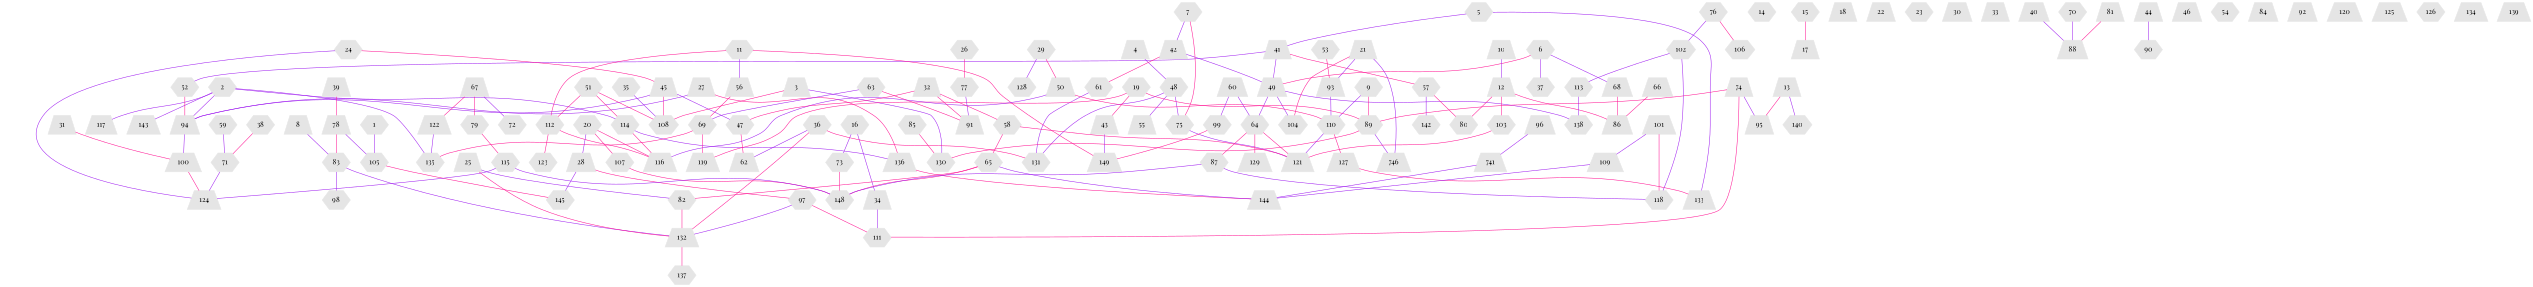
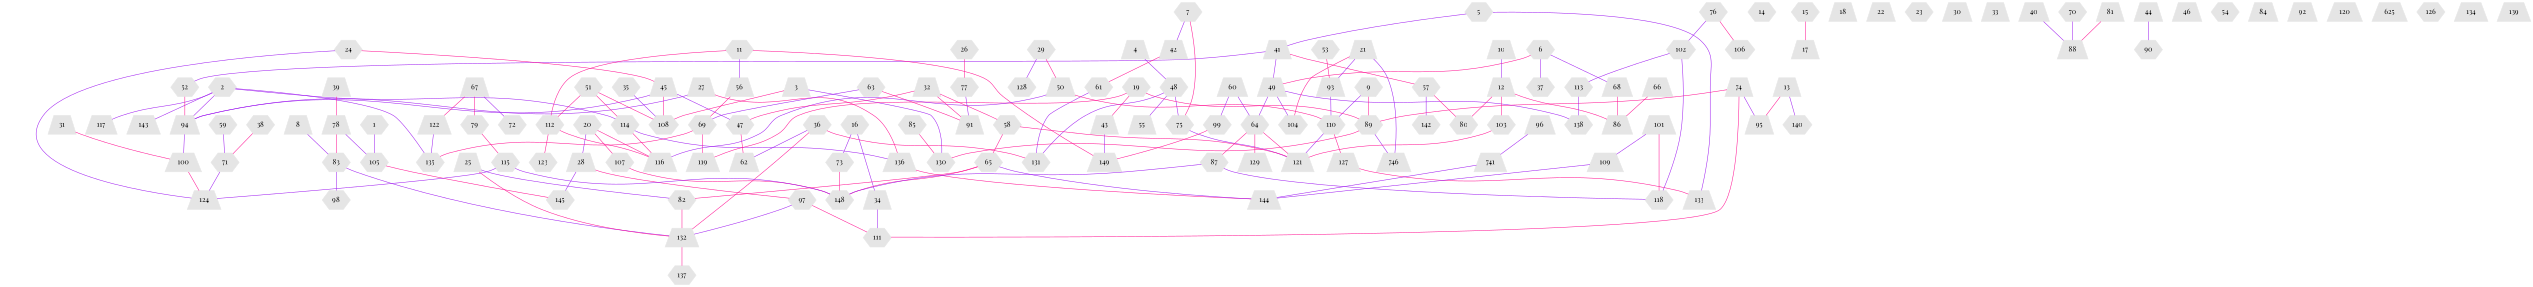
(2390, 12) -> (2390, 12)
(1224, 67) -> none
